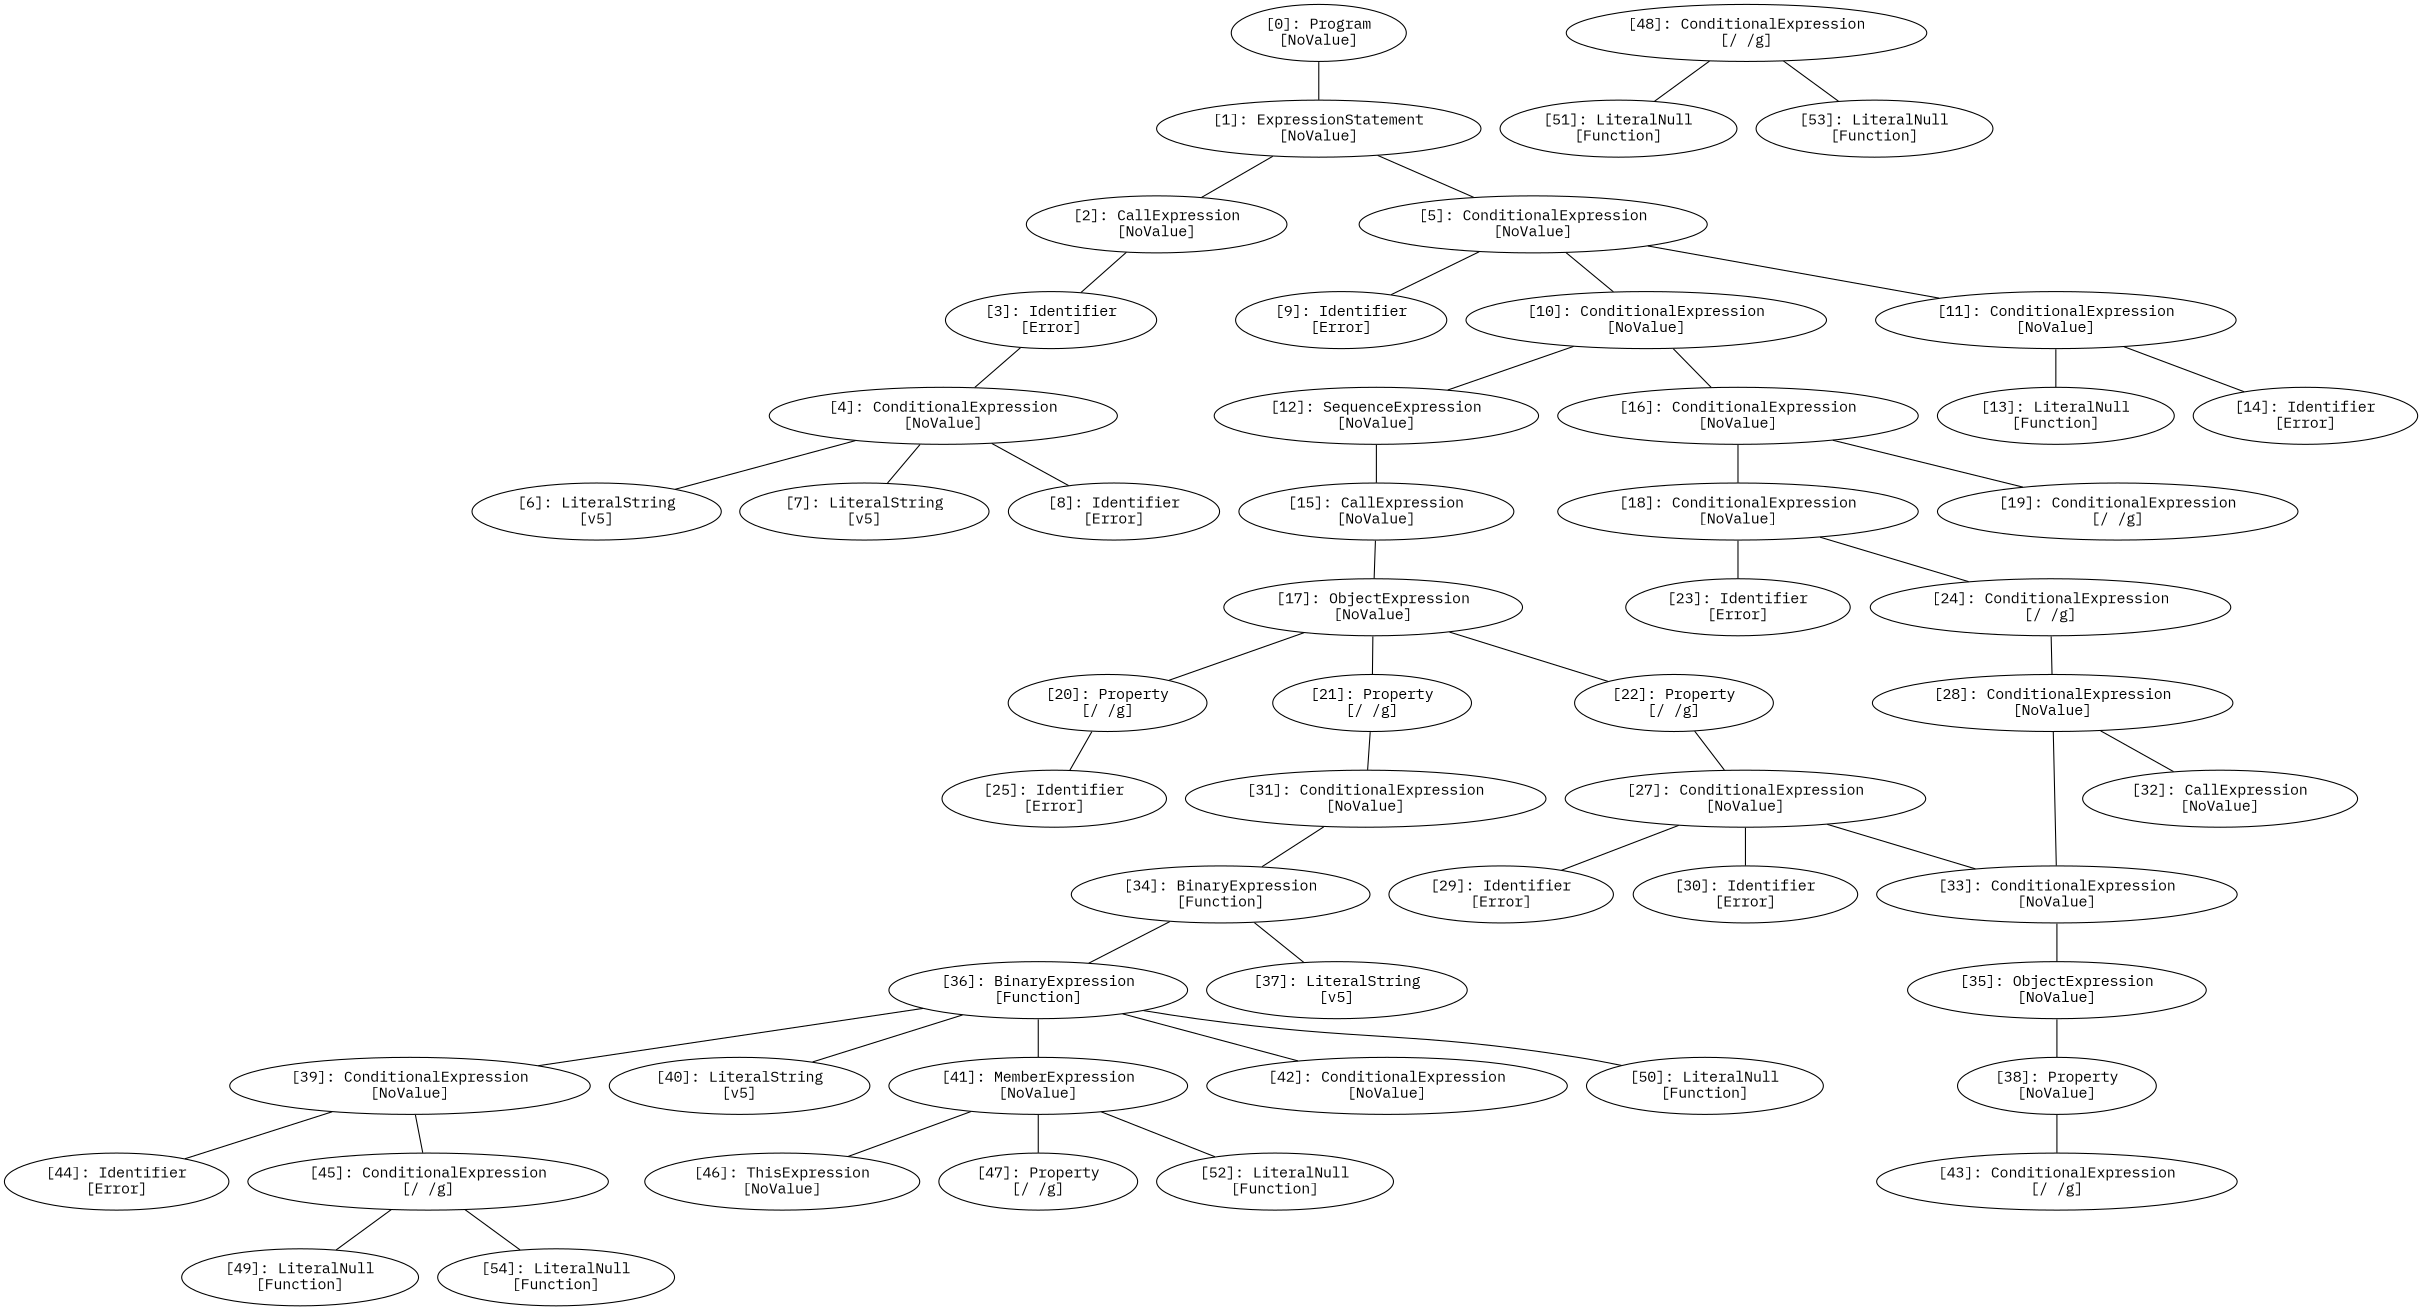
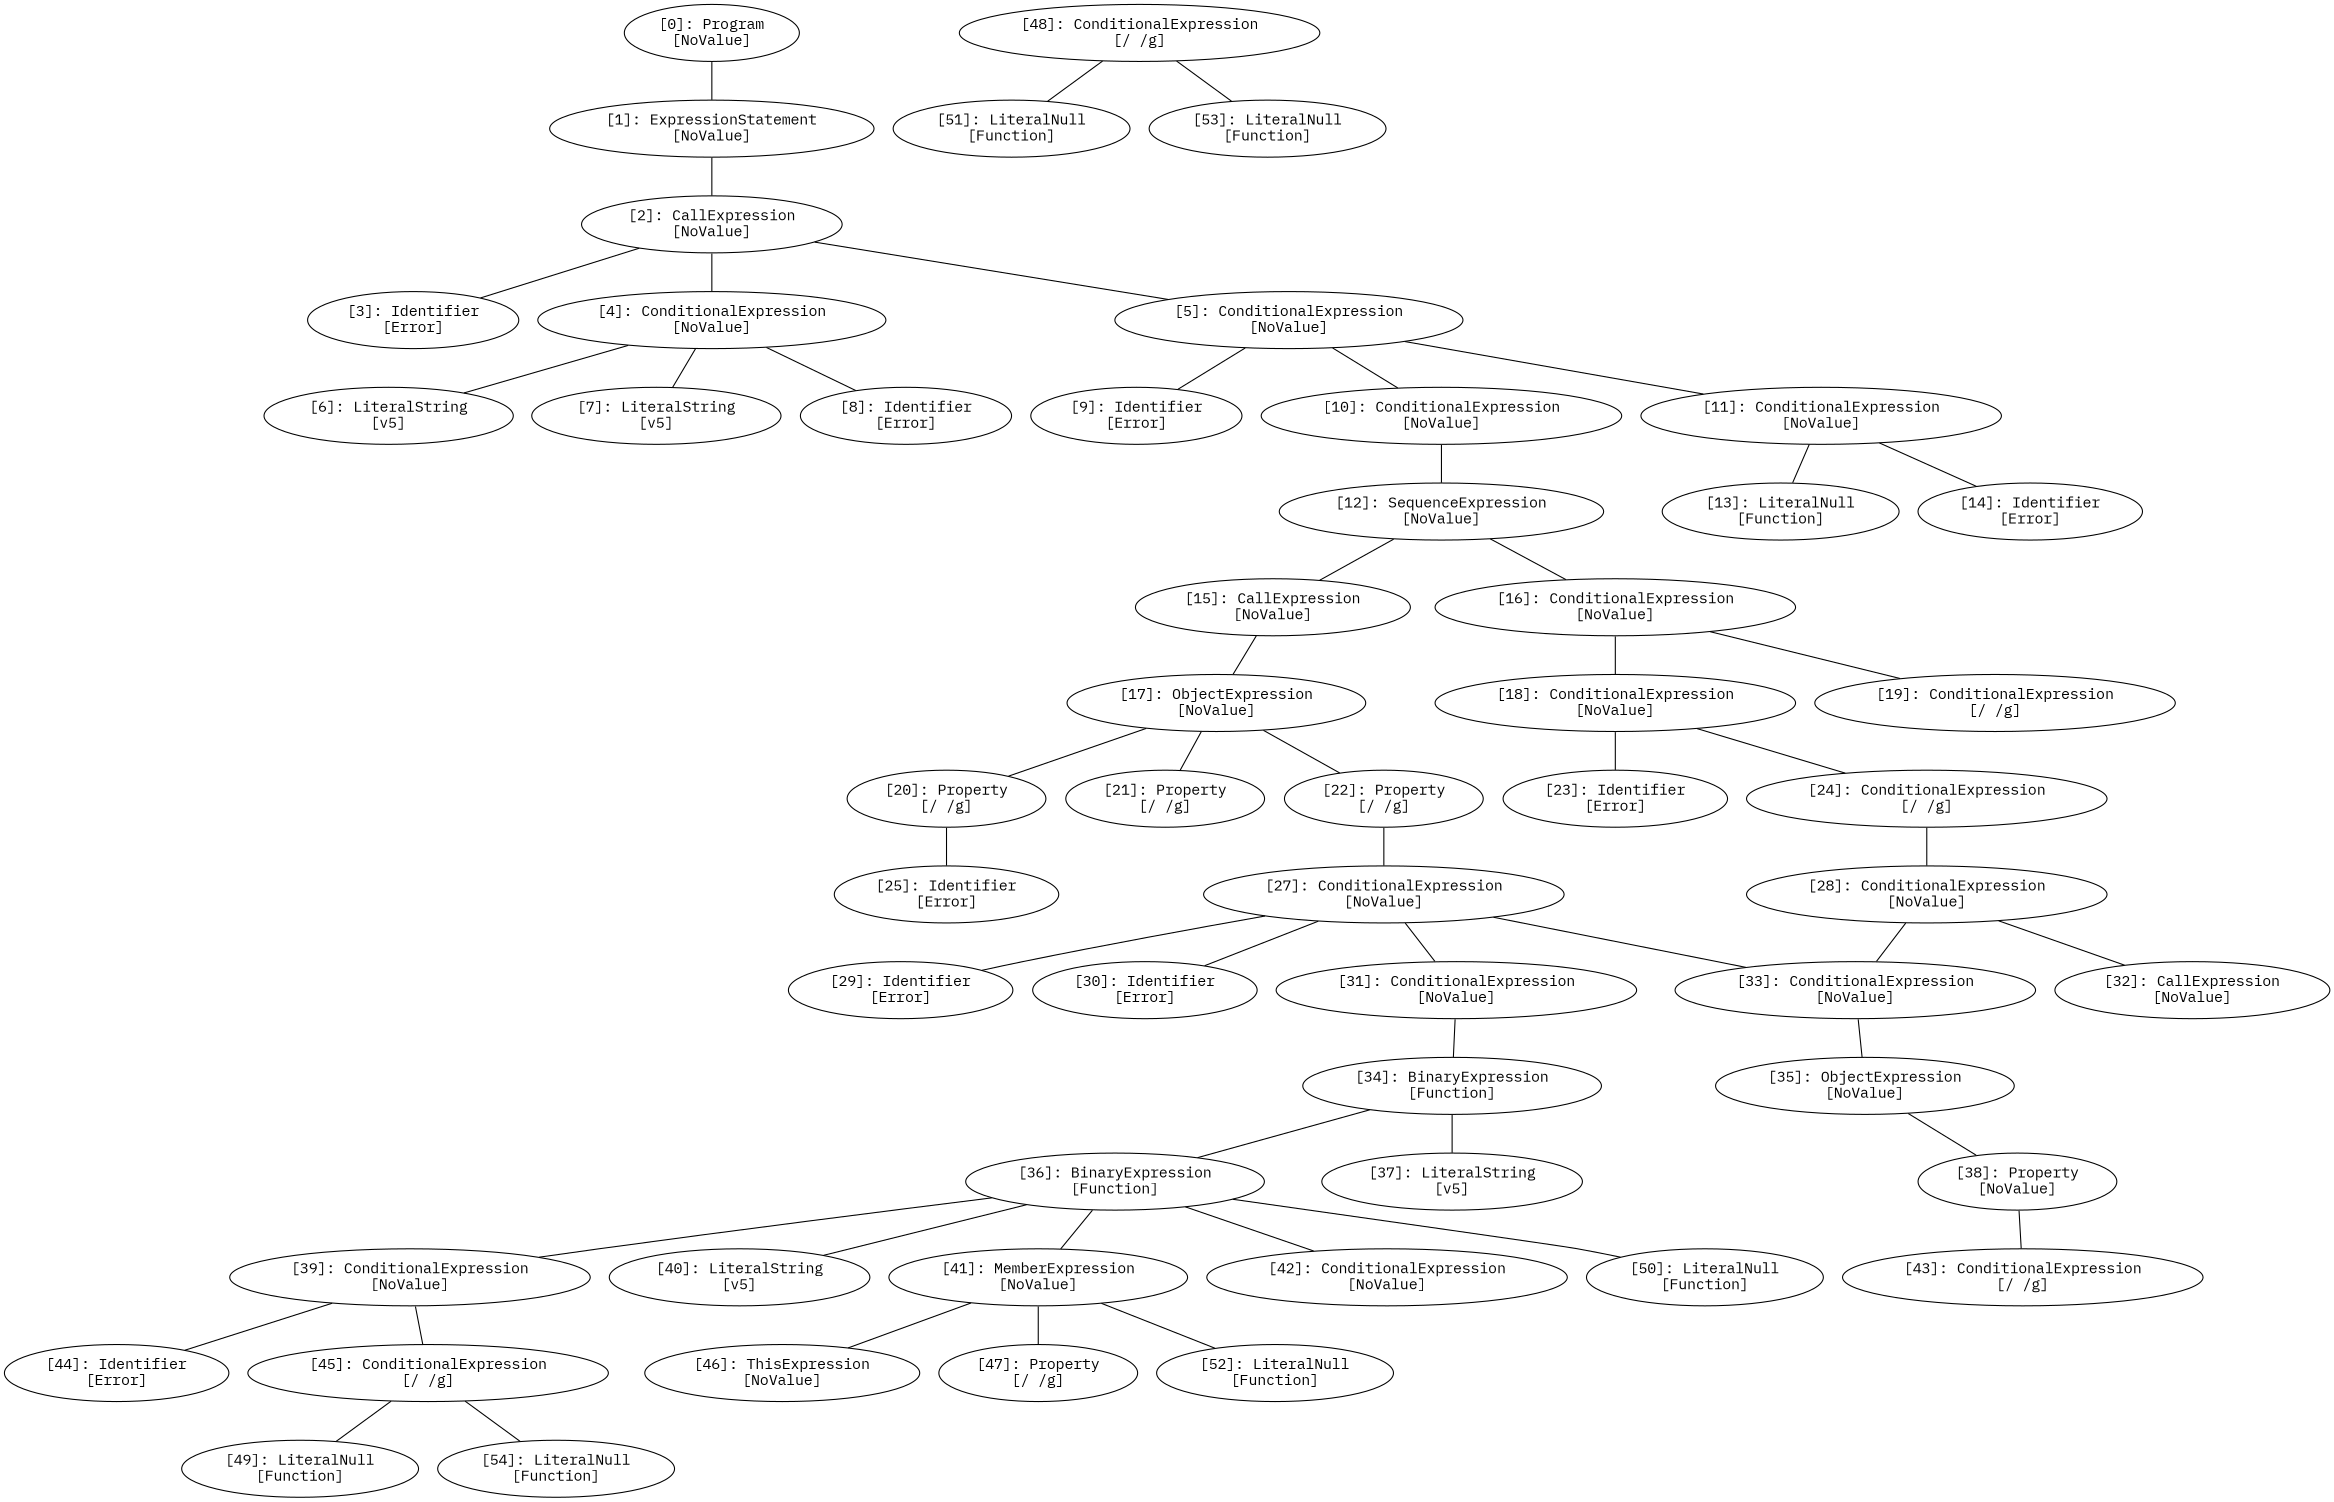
(1426, 176) -> (991, 271)
(998, 368) -> (712, 272)
(1692, 368) -> (1528, 559)
(1369, 751) -> (1420, 942)
